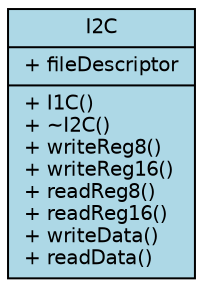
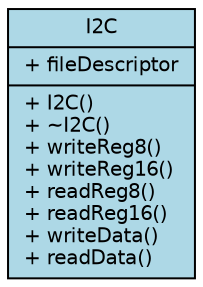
(59, 104) -> (59, 104)
